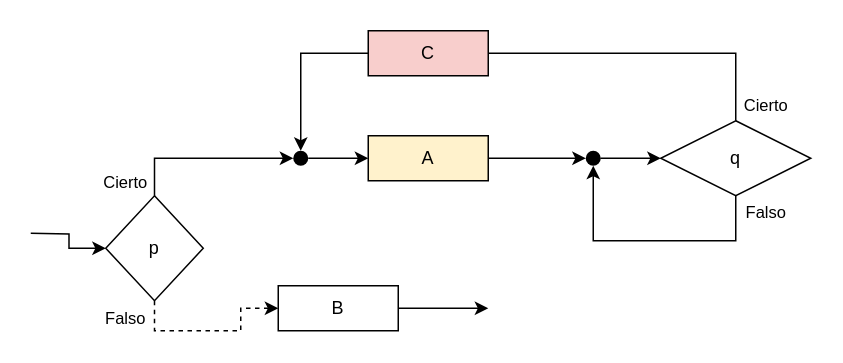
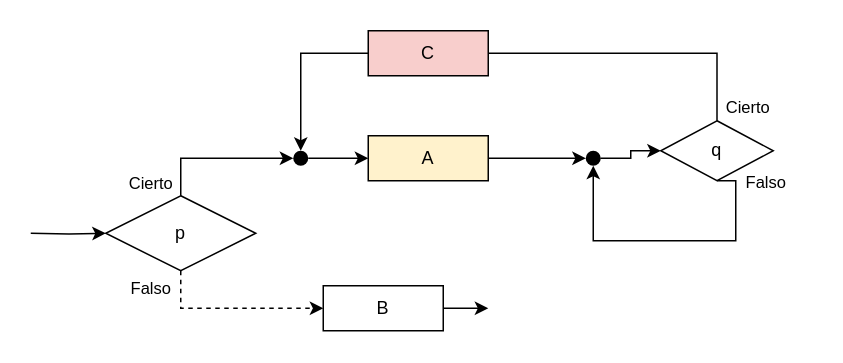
(736, 158) -> (717, 151)
(155, 248) -> (181, 233)
(338, 308) -> (383, 308)
